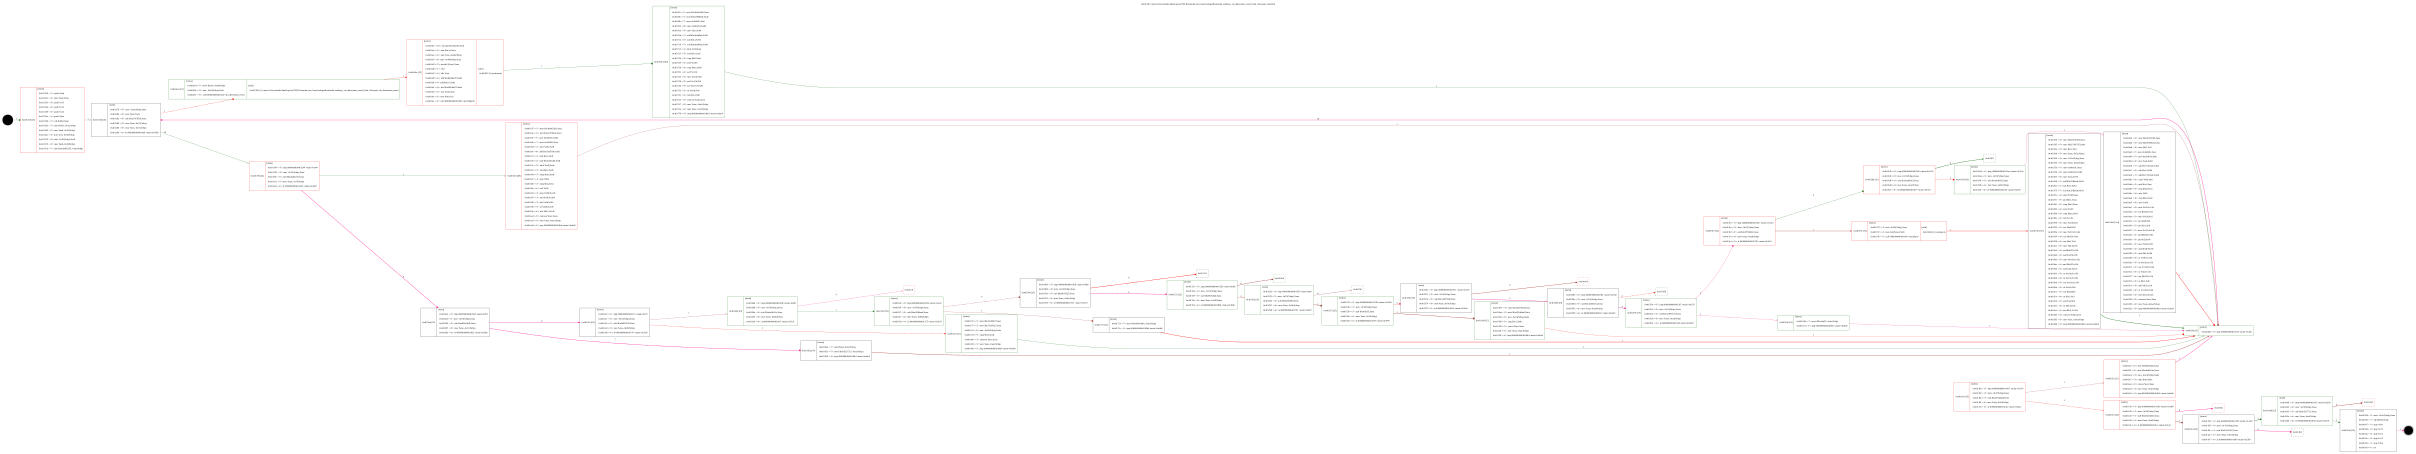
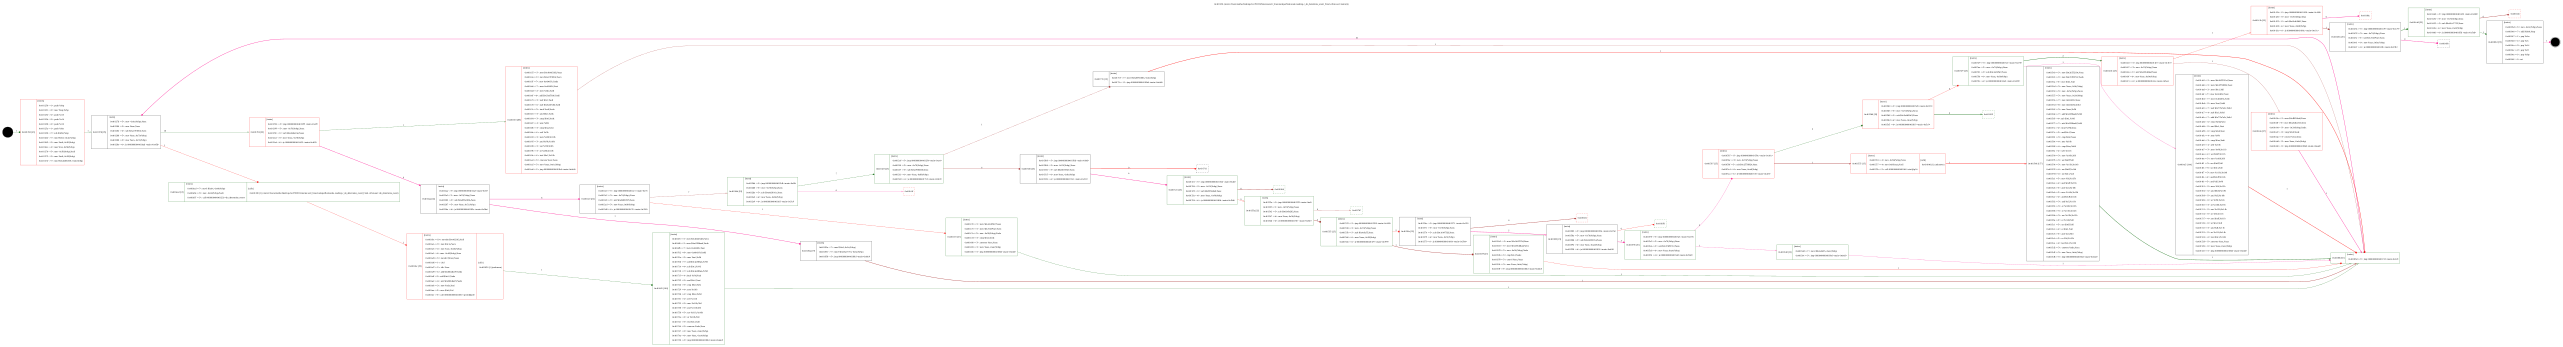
none -> (2062, 57)
